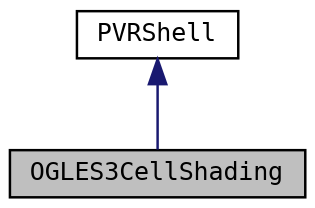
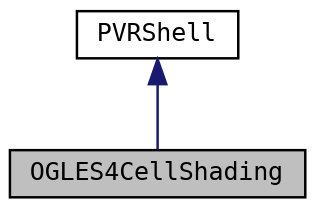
(158, 174) -> (158, 174)
